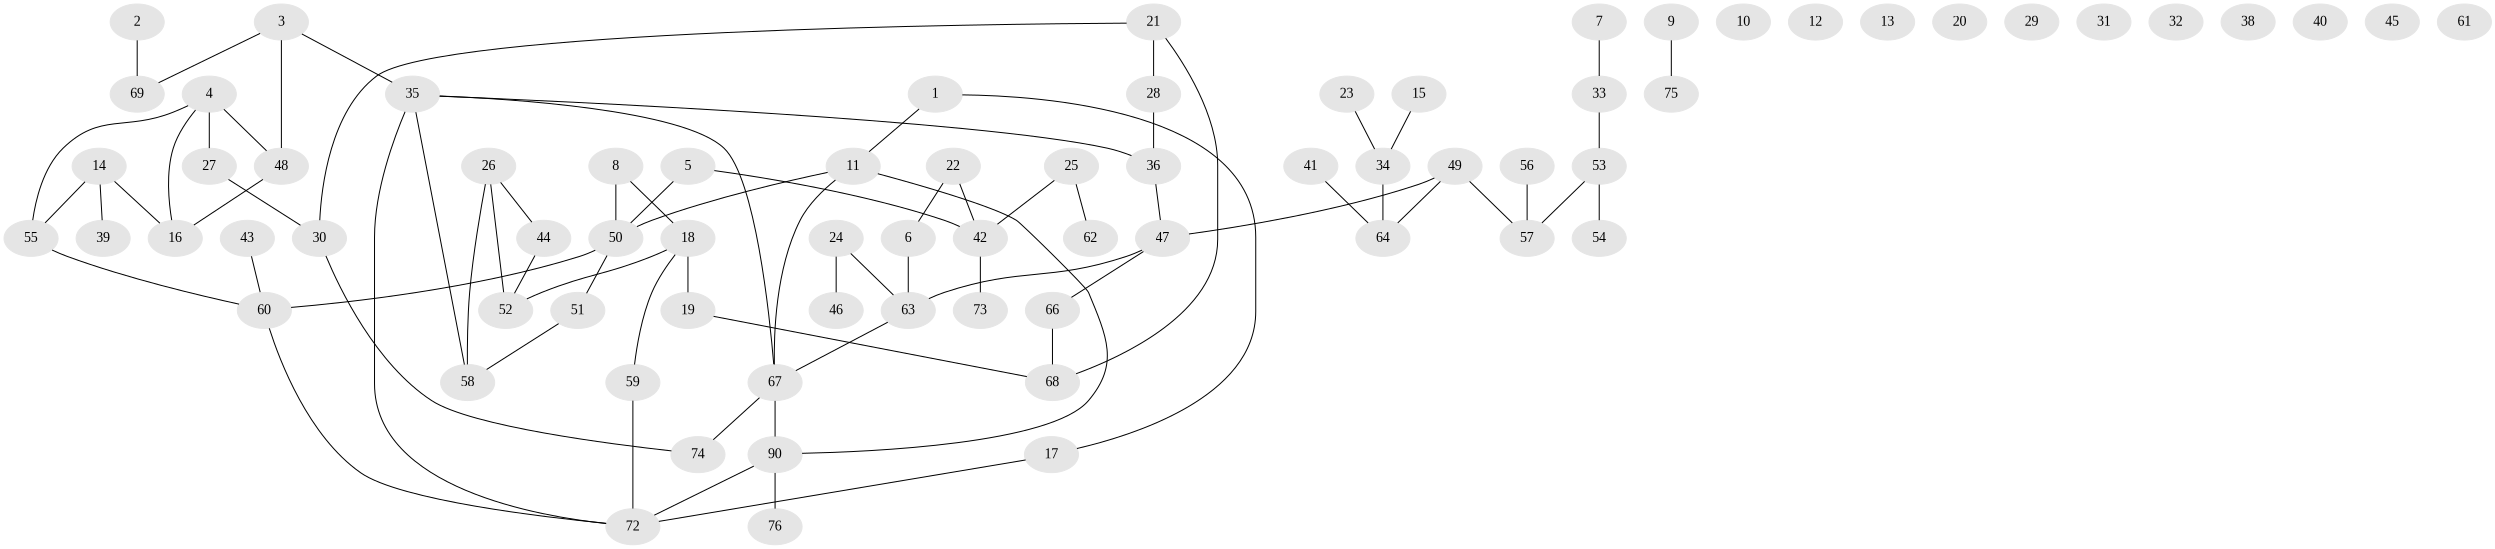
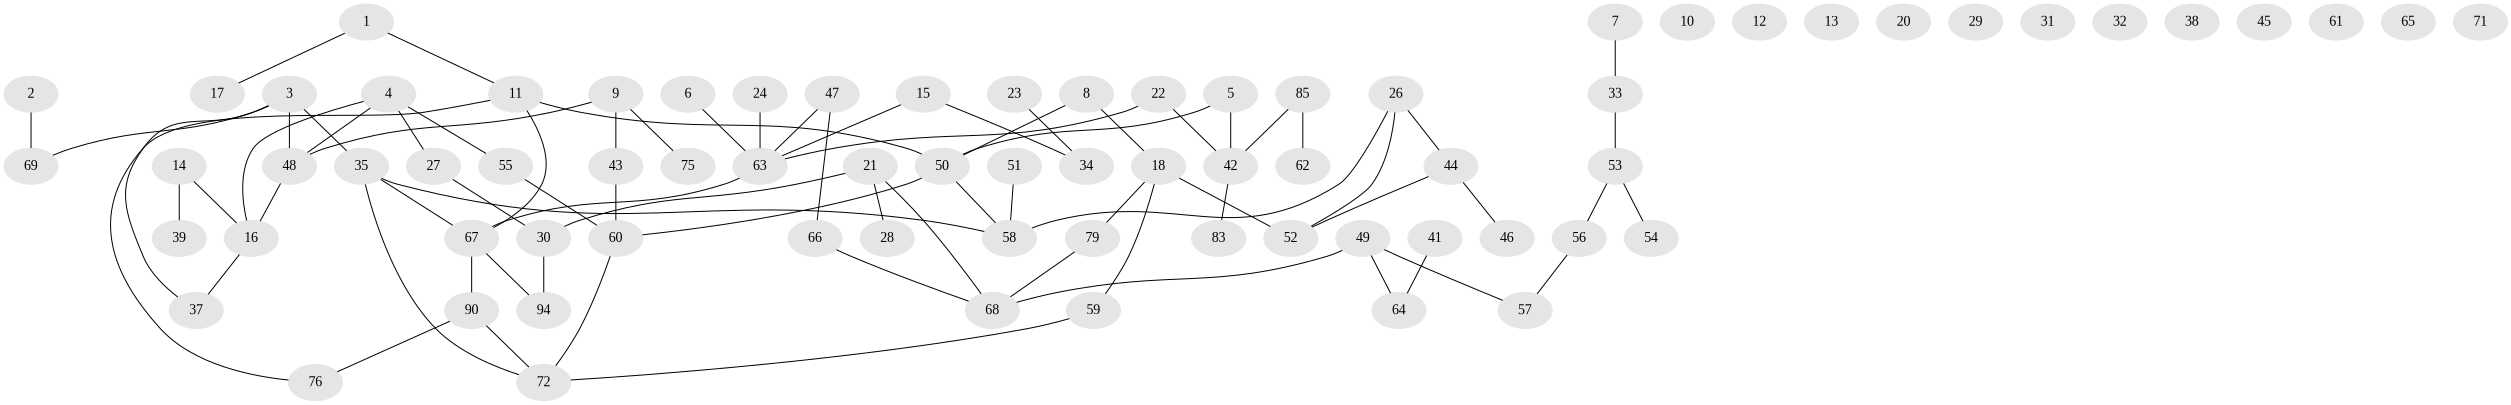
(2320, 22) -> none
none -> (2408, 22)
none -> (2480, 22)
none -> (457, 125)
none -> (847, 128)
none -> (616, 130)
(1071, 166) -> (1303, 94)
(1154, 166) -> none
(65, 202) -> none
(931, 202) -> (962, 136)
(1383, 202) -> none
(1563, 202) -> (1597, 202)
(1313, 212) -> (1180, 279)
(601, 267) -> (976, 202)
(836, 274) -> (1479, 202)
none -> (196, 310)
(688, 310) -> (1093, 238)
(980, 310) -> (1219, 238)
(1105, 371) -> (119, 188)
(698, 455) -> (544, 310)
(842, 491) -> none
